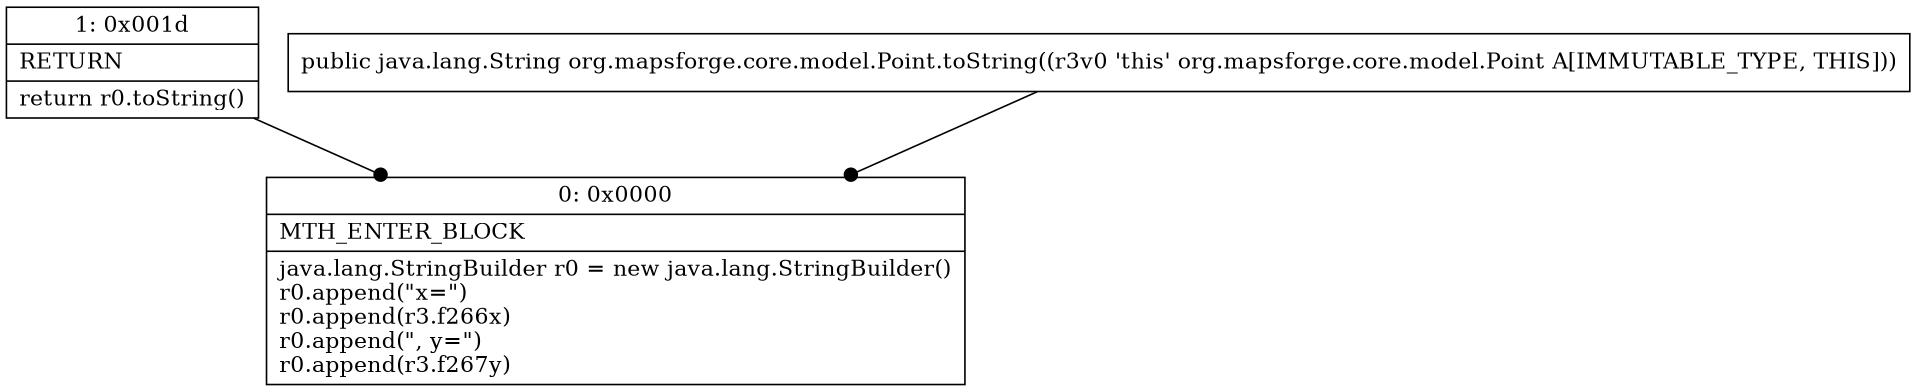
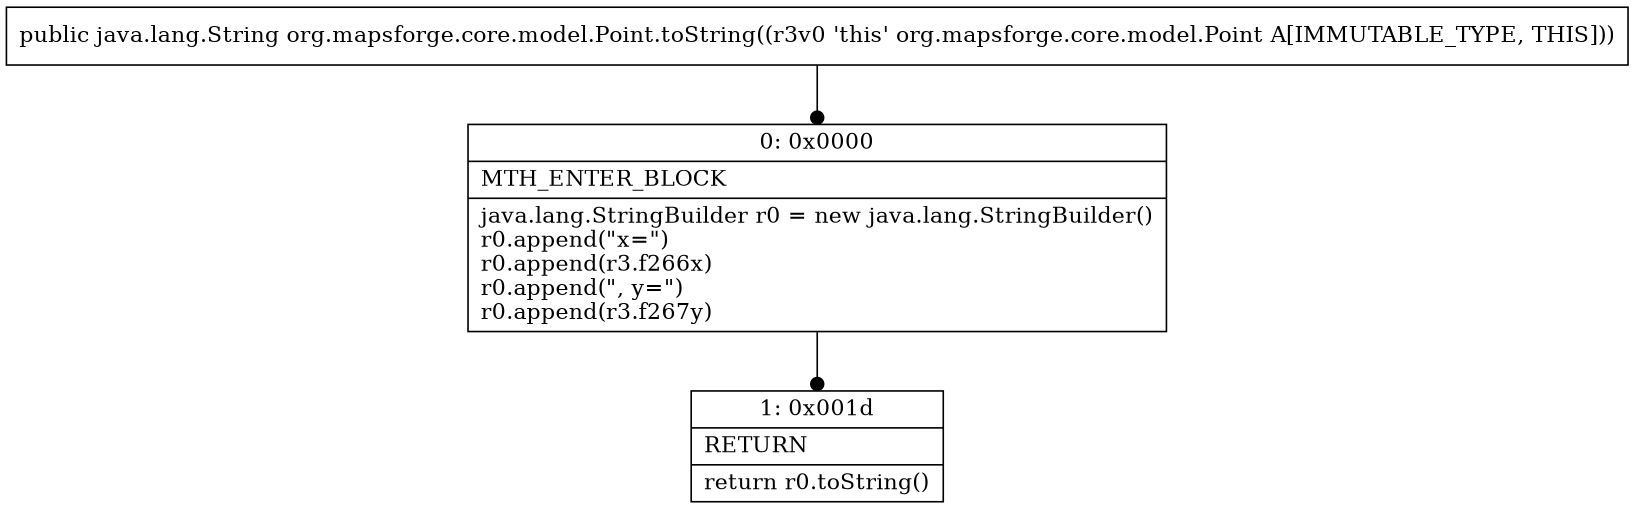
(314, 145) -> (817, 355)
